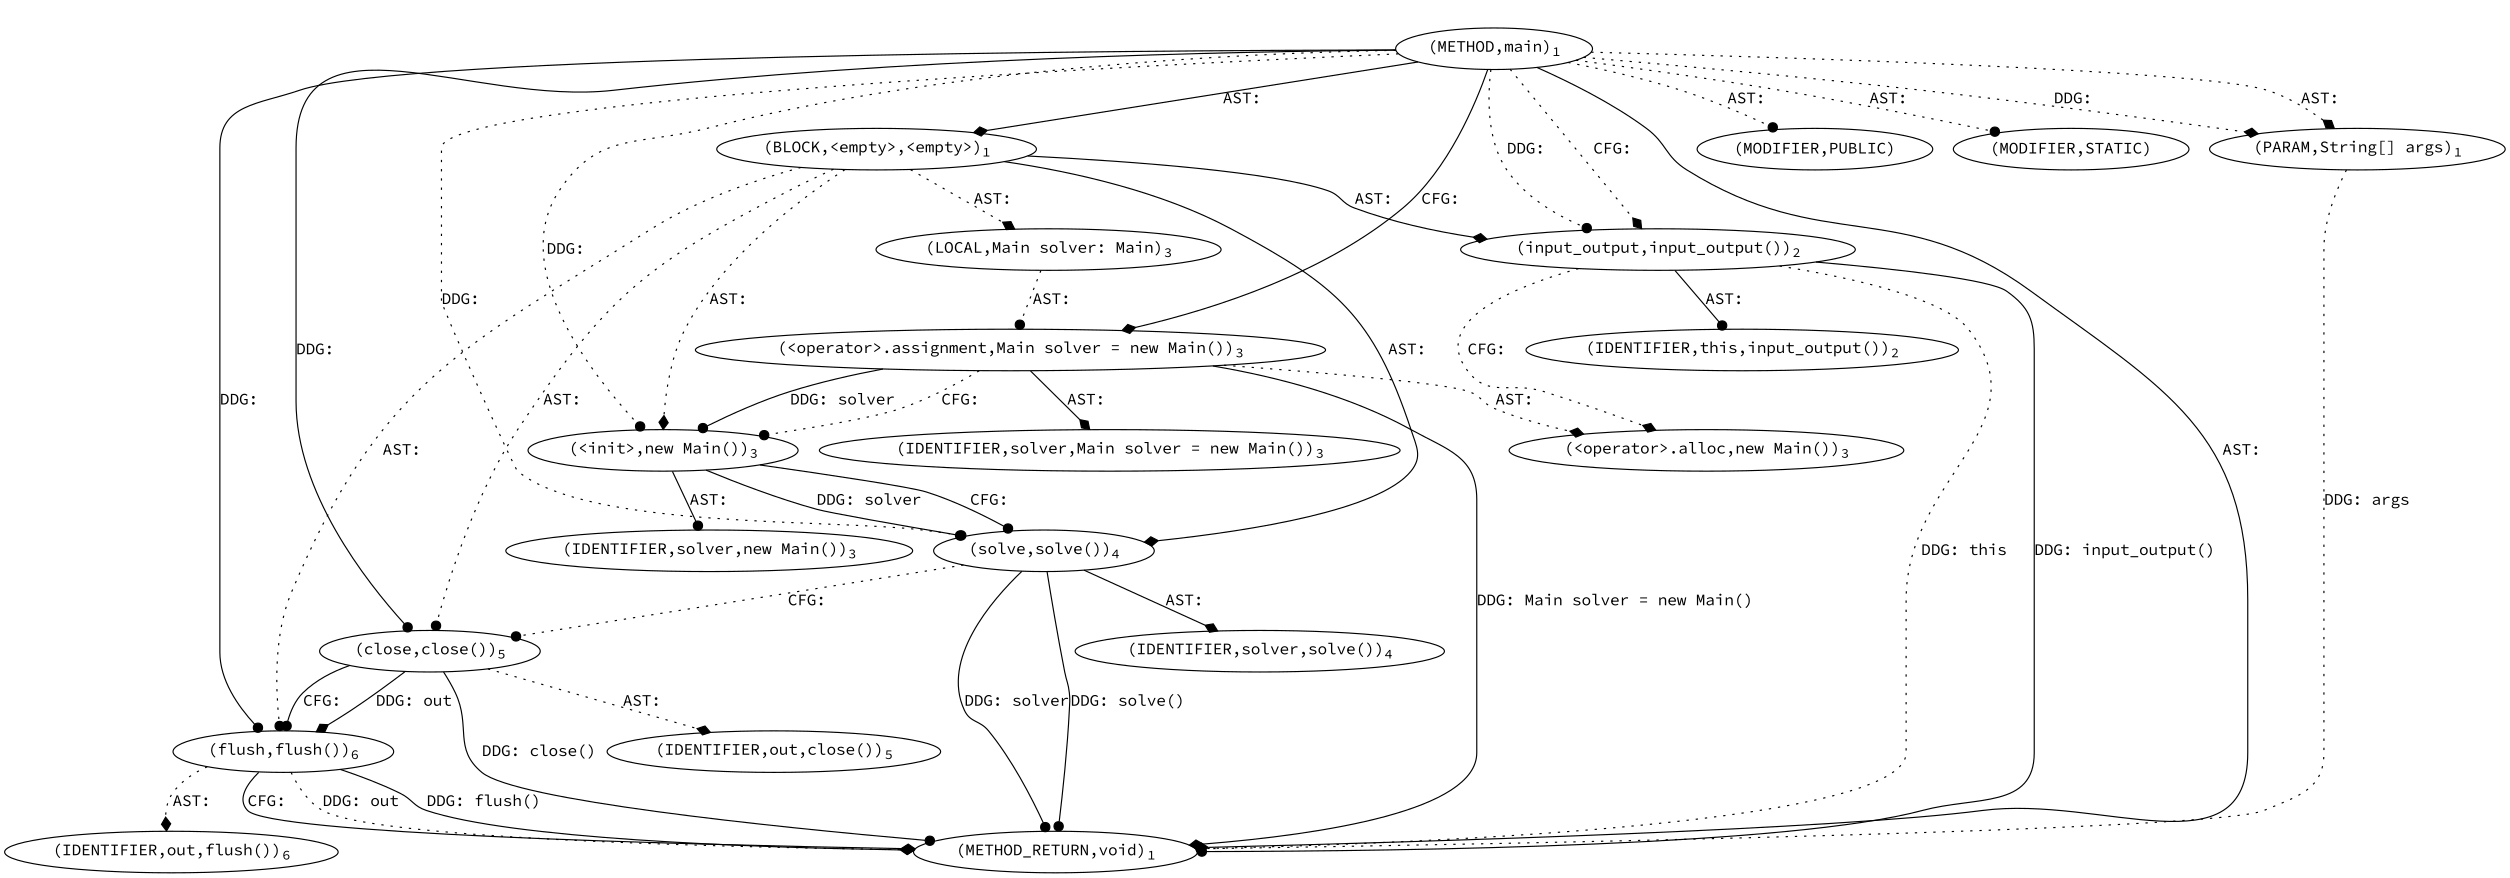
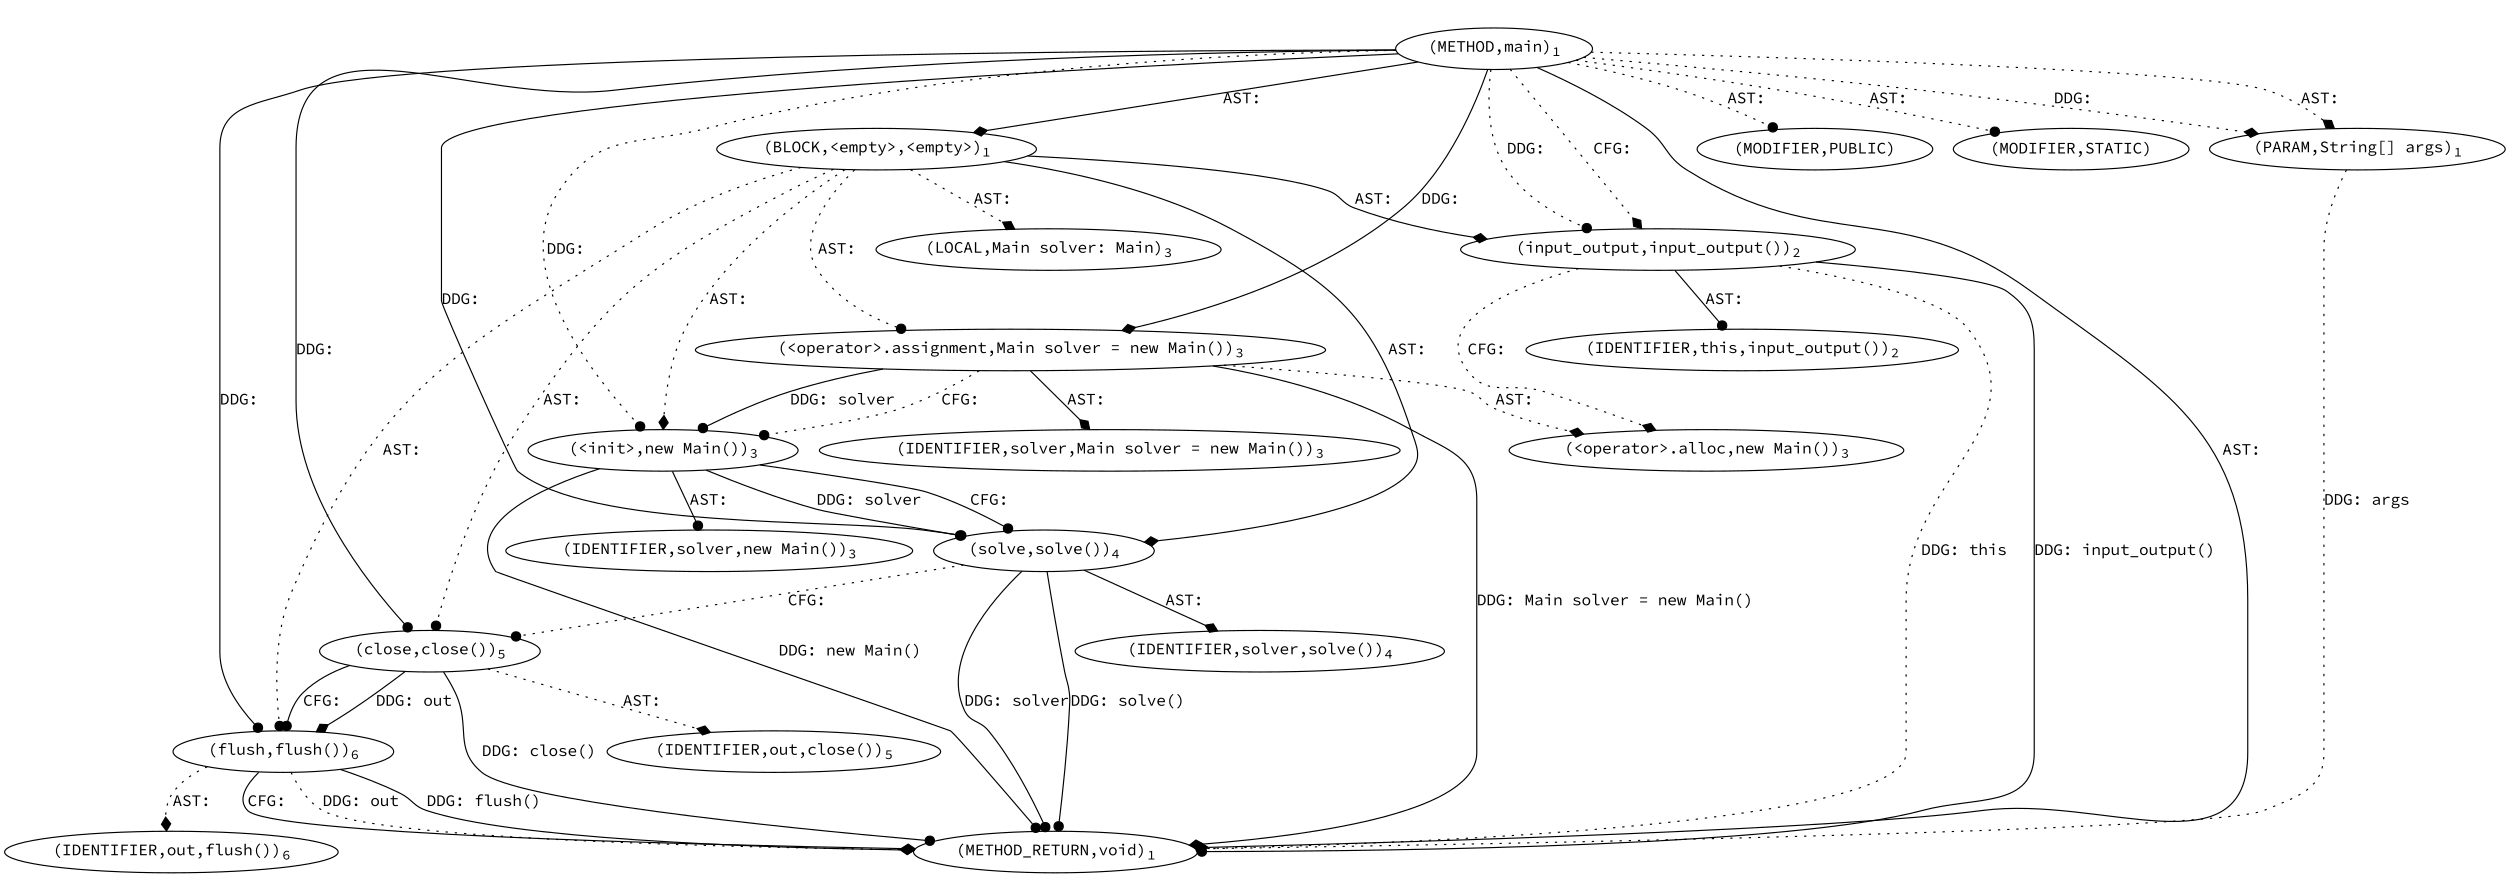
(525, 120) -> (525, 120)
(1446, 199) -> (1446, 199)
(1031, 295) -> (814, 263)
none -> (702, 644)
